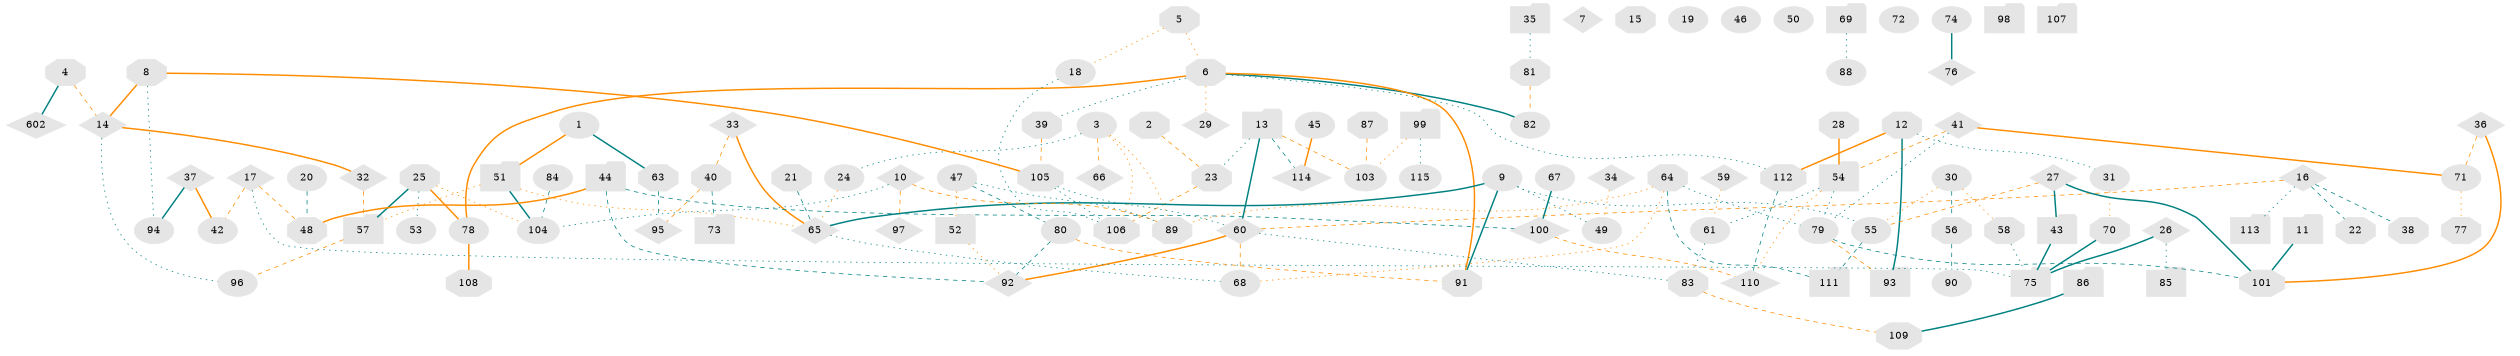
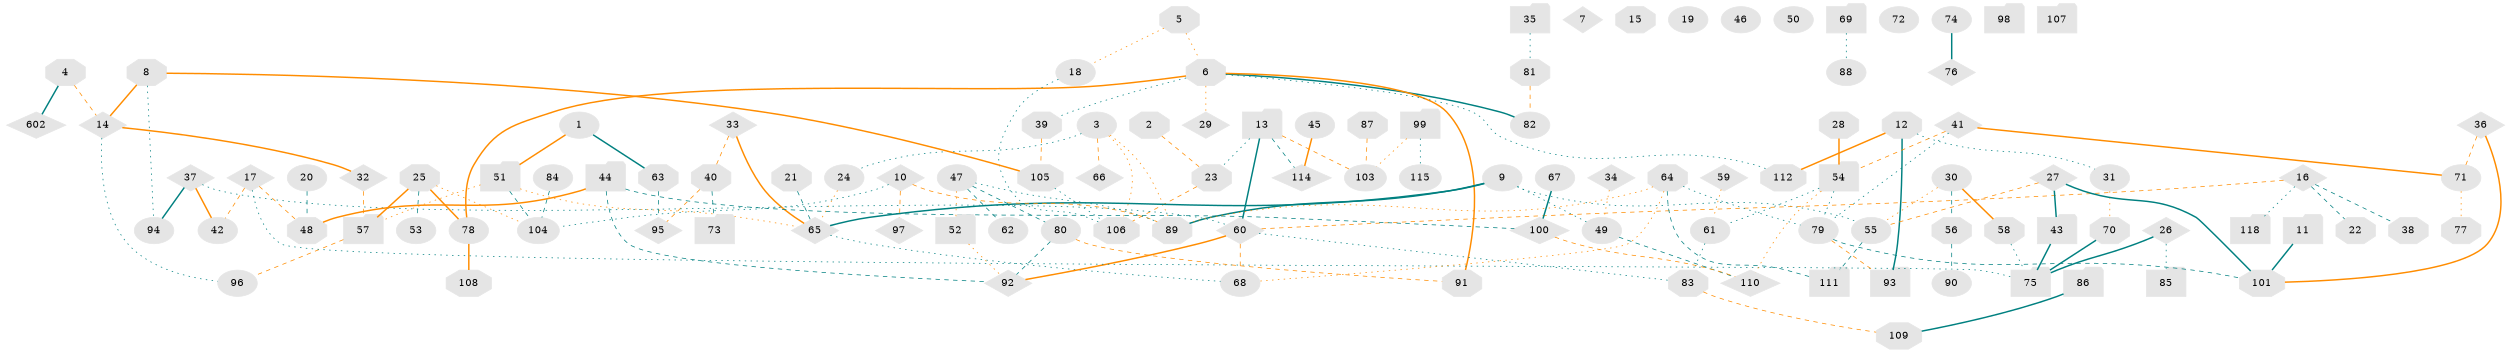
(418, 201) -> (418, 201)
(394, 202) -> (394, 202)
(1979, 205) -> (1979, 205)
(1142, 207) -> (586, 210)
(522, 208) -> (515, 199)
none -> (1008, 231)
(1764, 231) -> (1677, 257)
(2250, 231) -> (2250, 231)
(1482, 232) -> (1337, 202)
